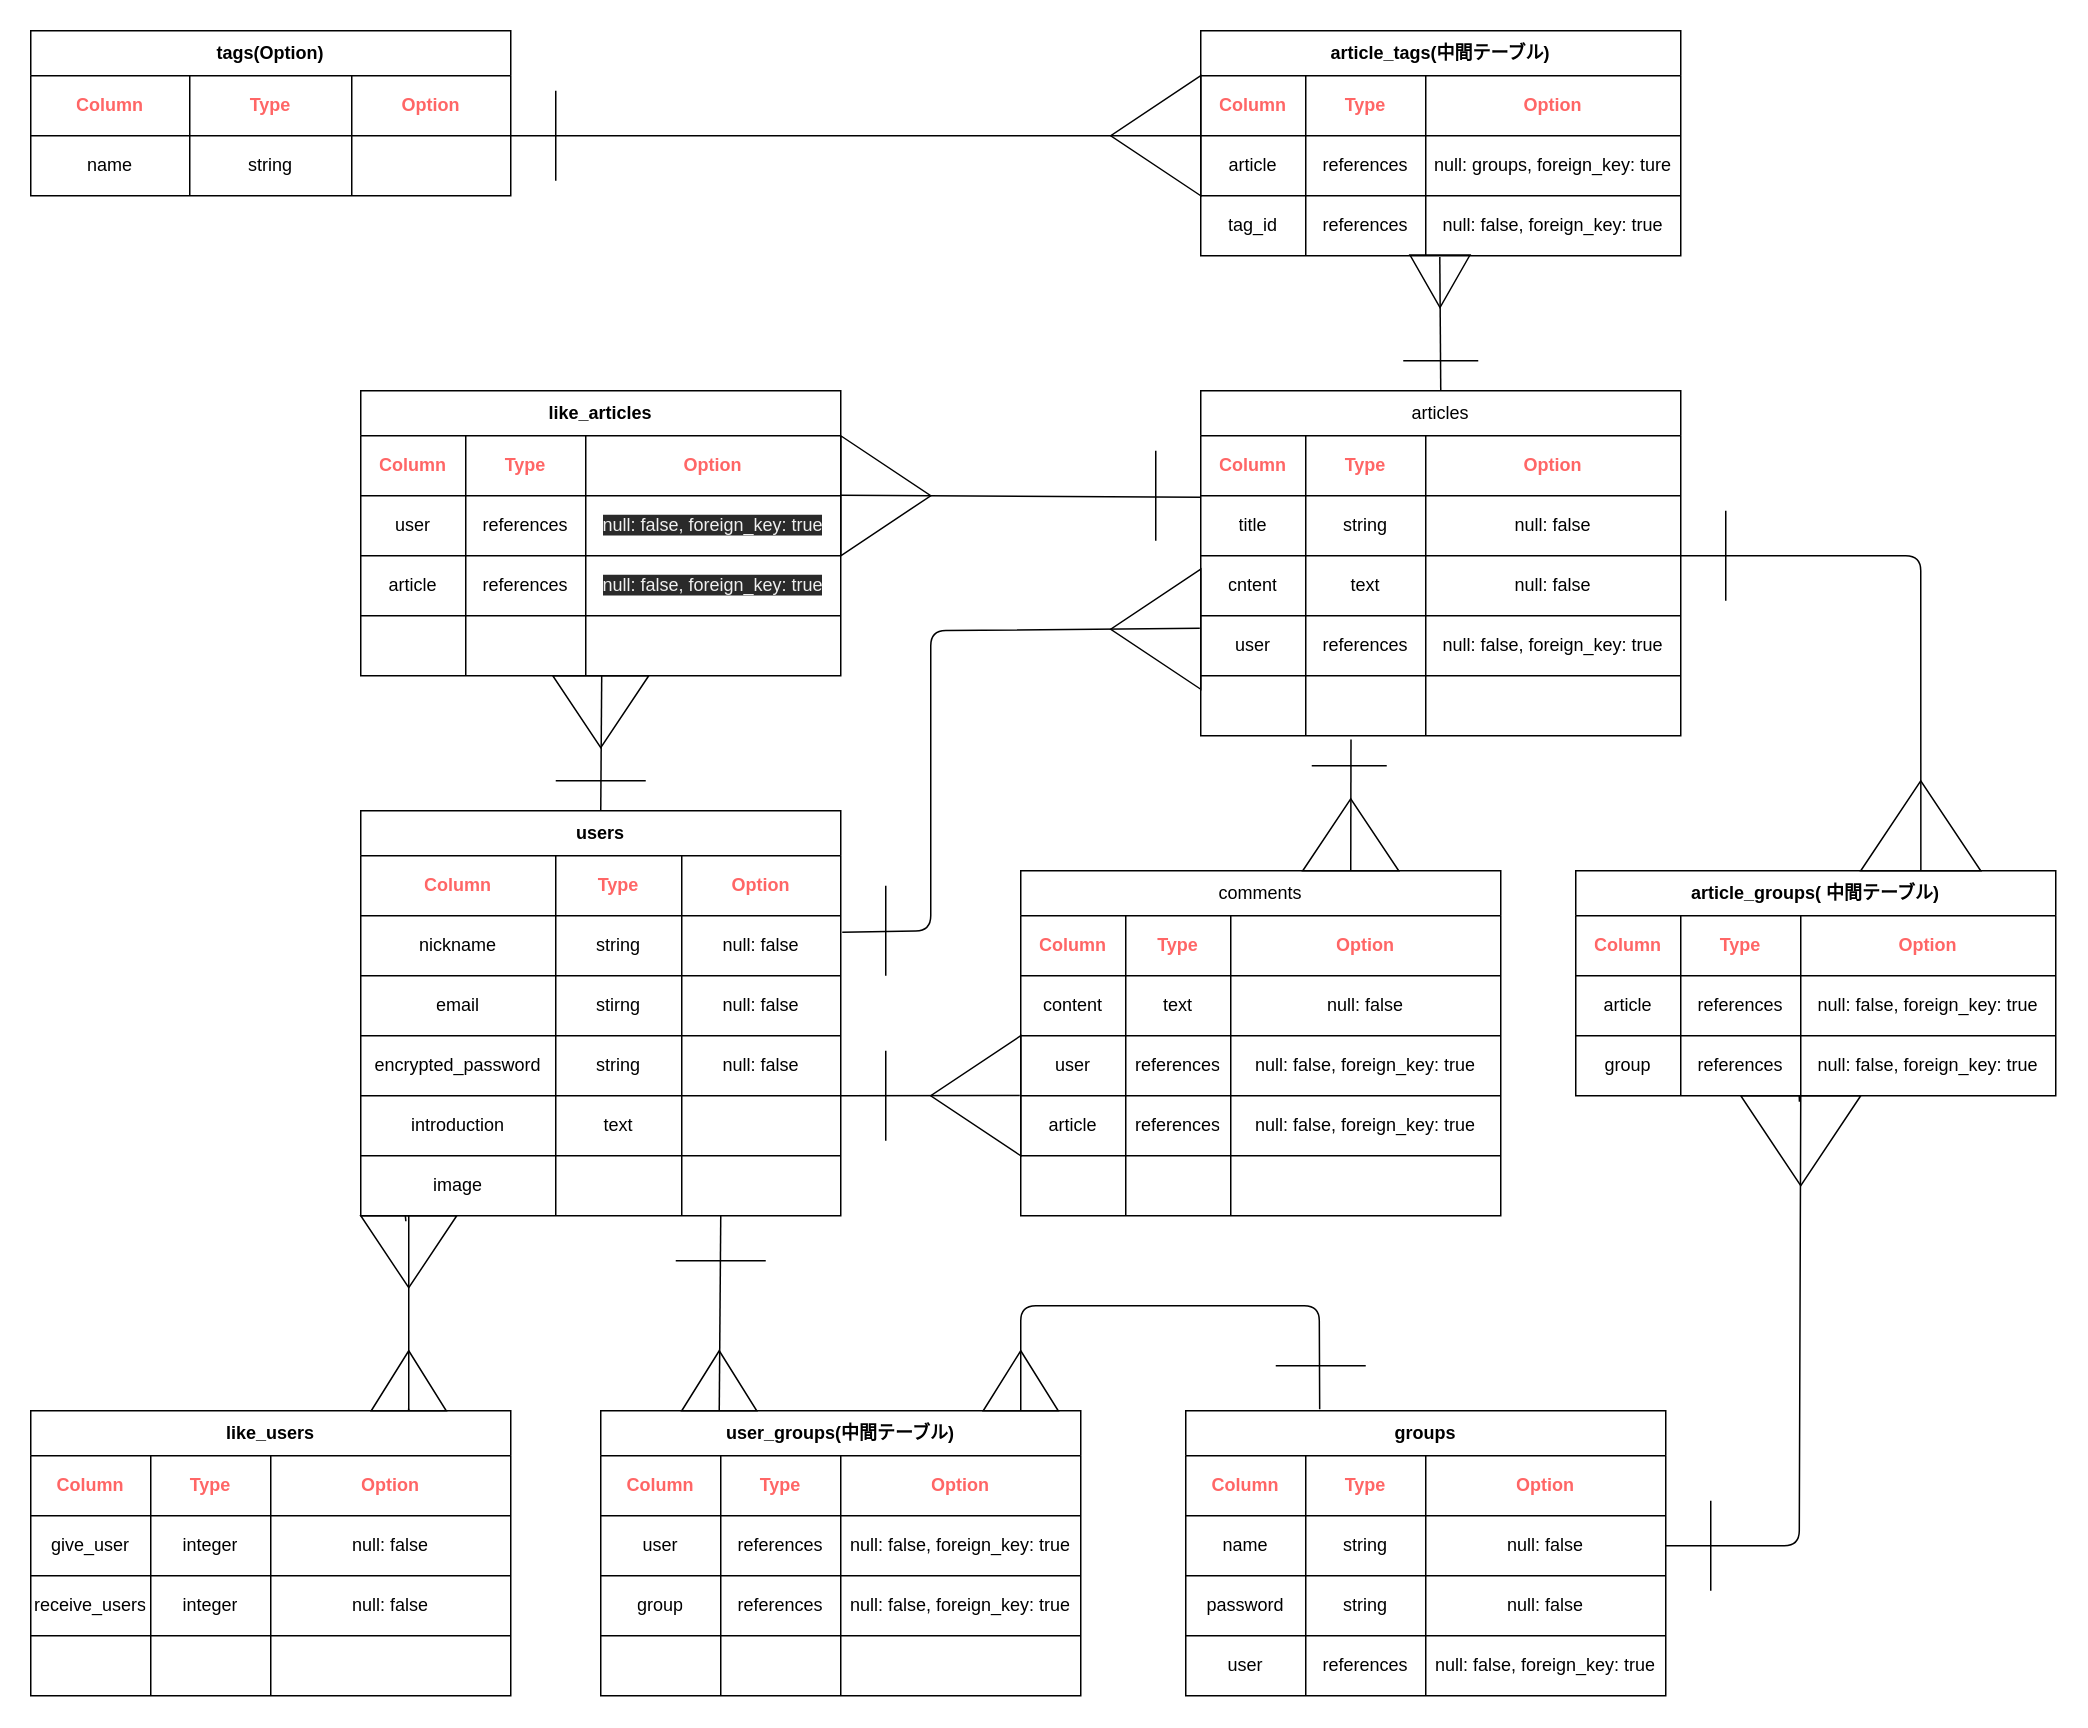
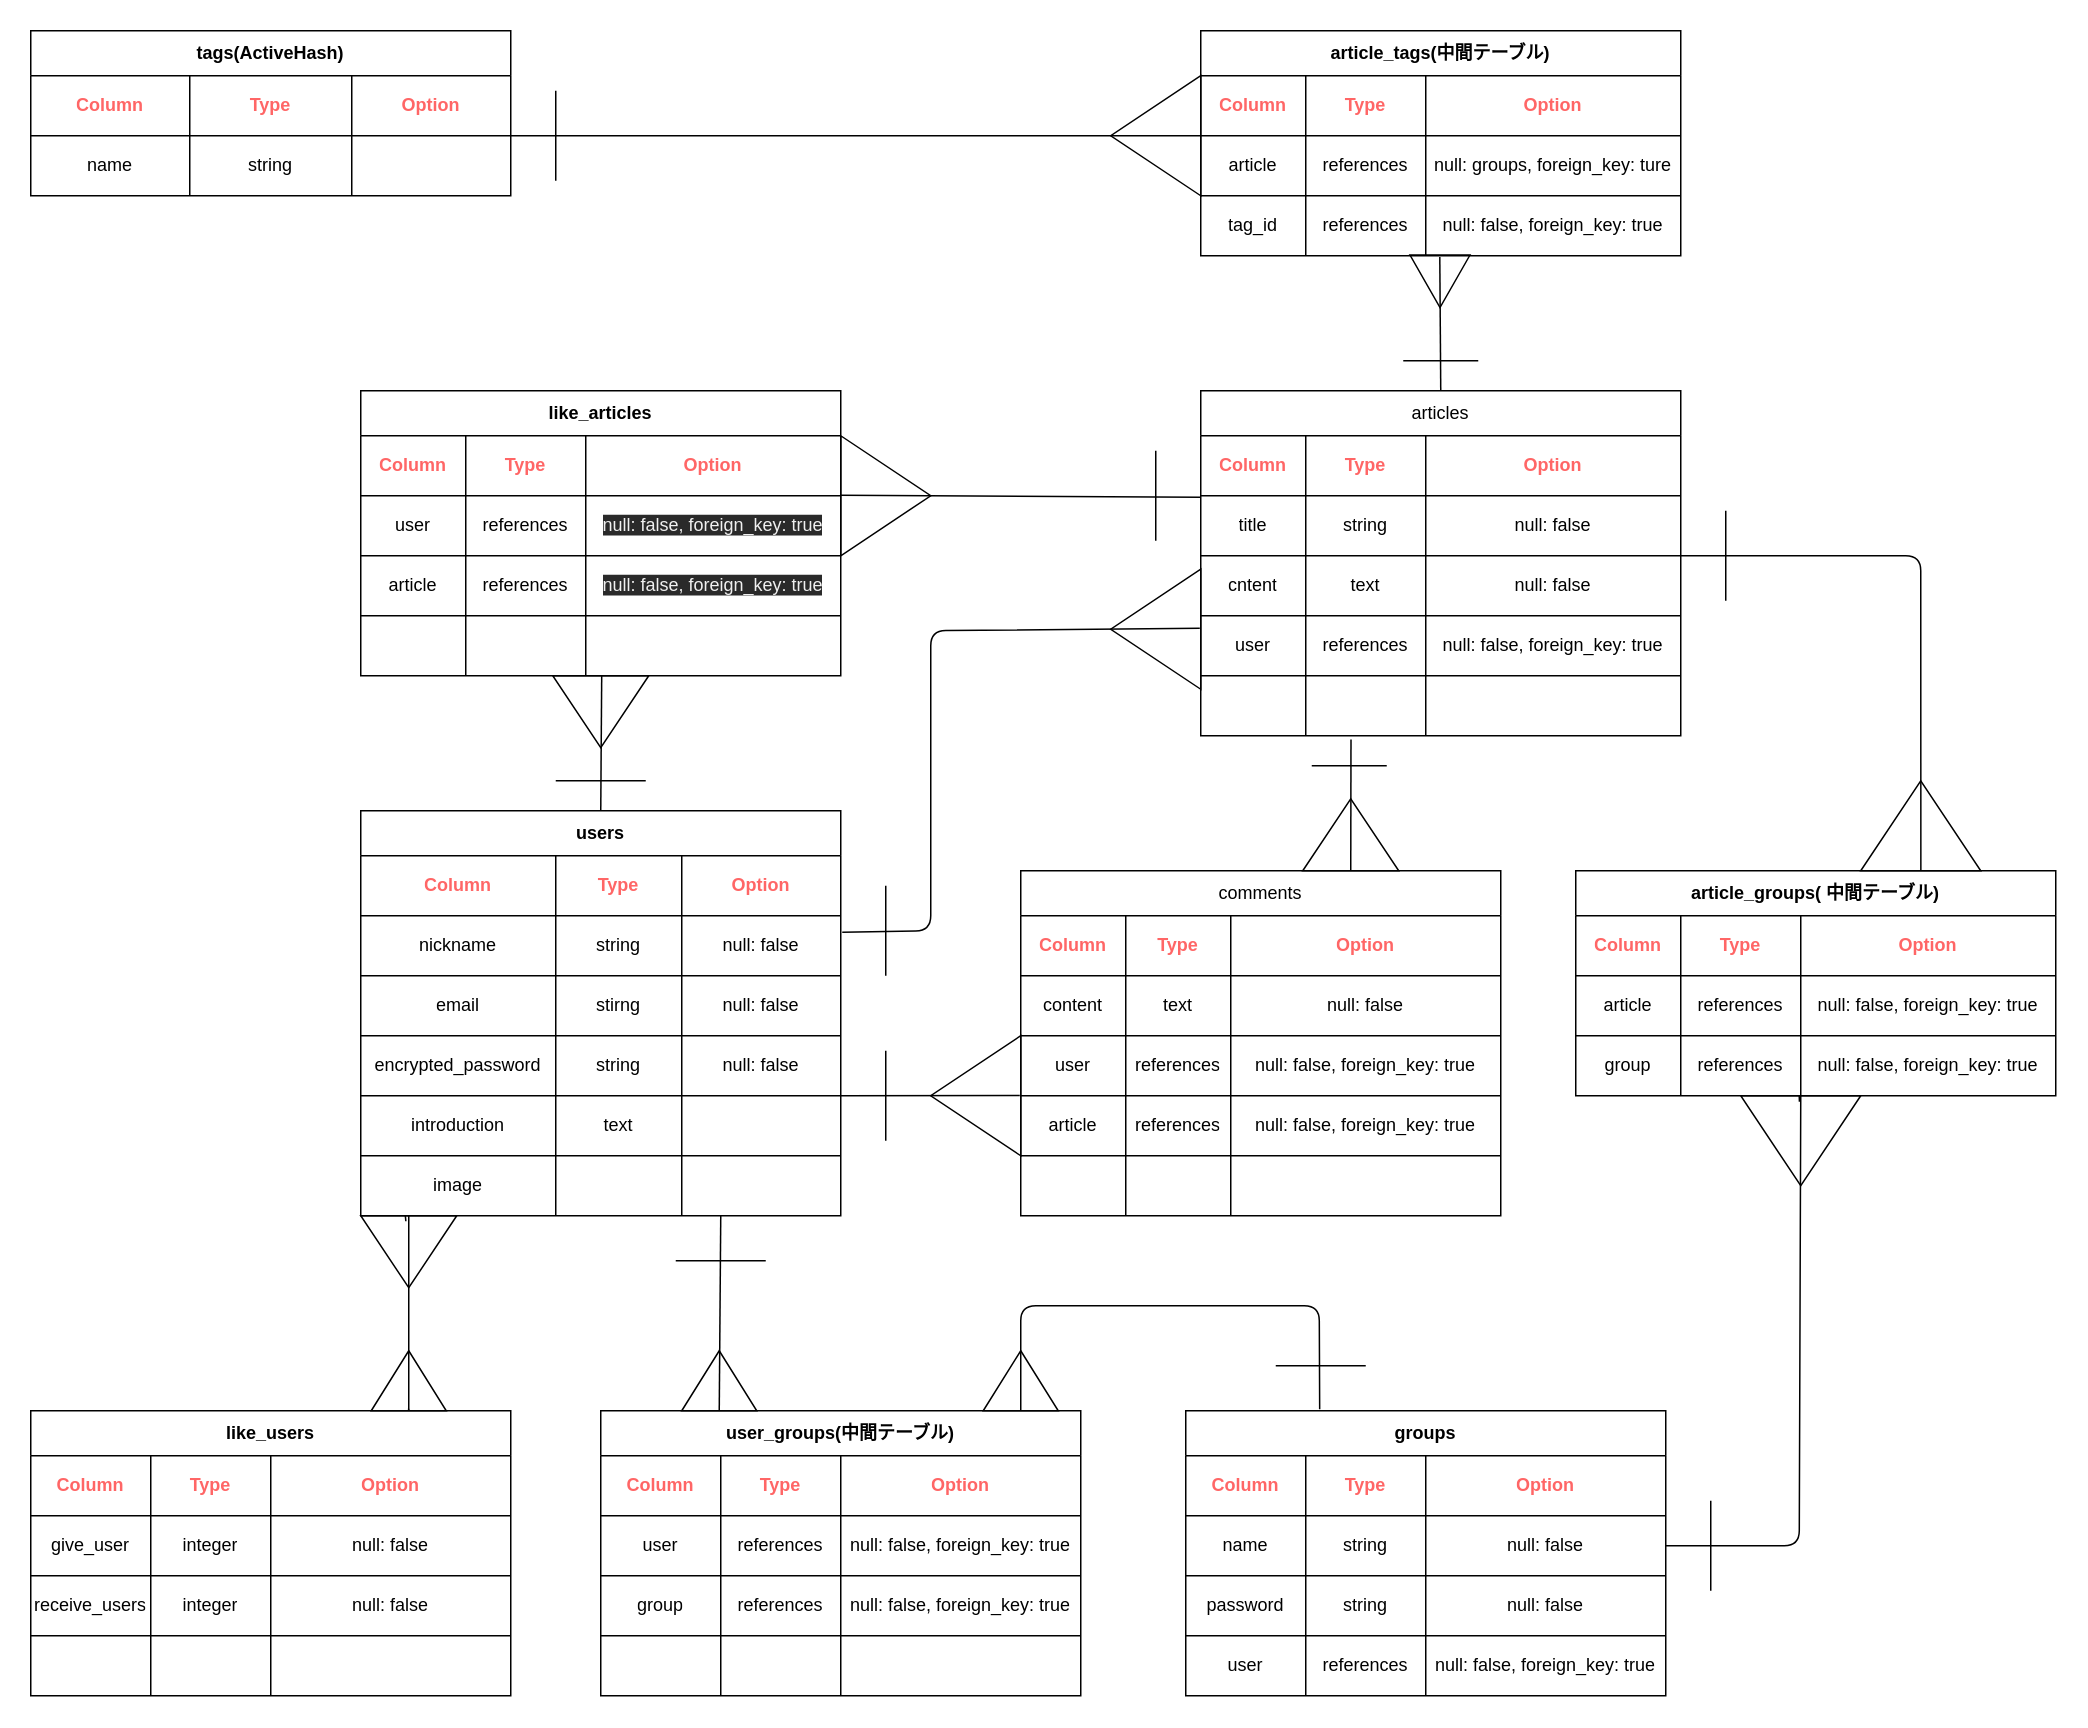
(271, 53) -> (271, 53)
